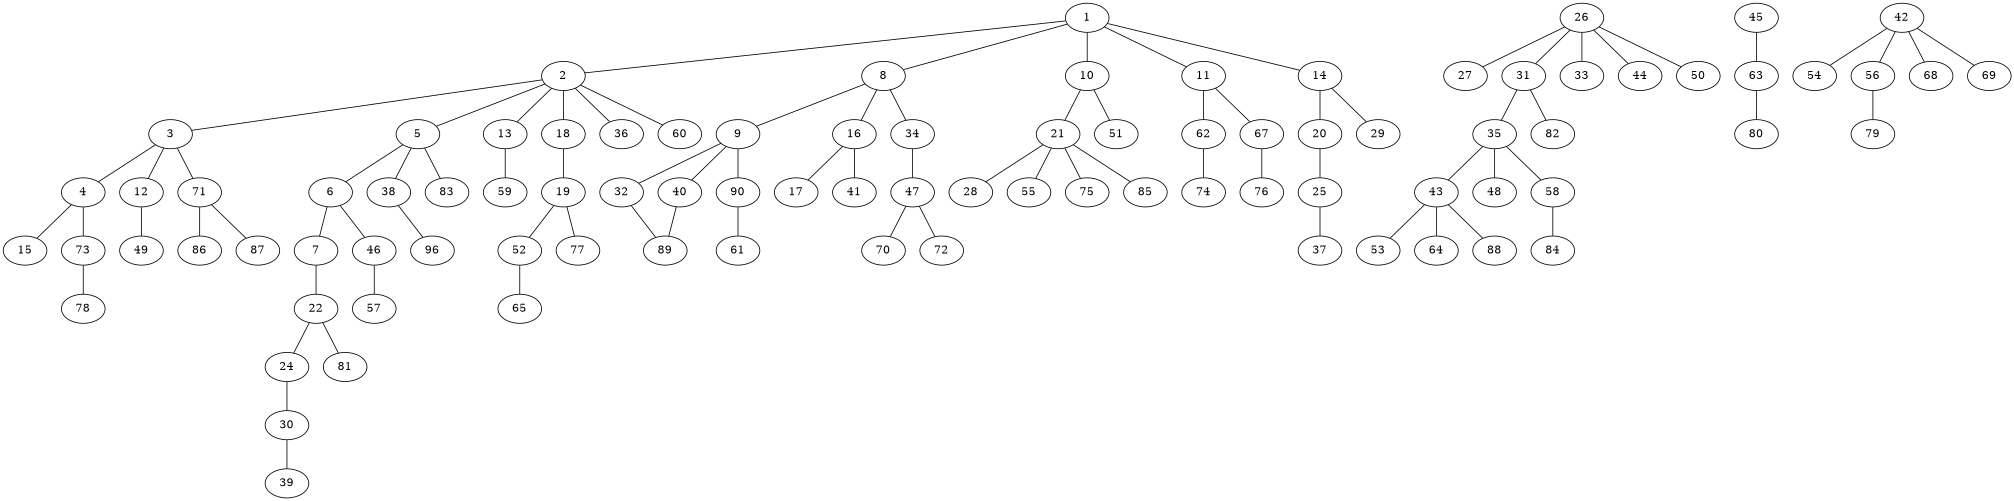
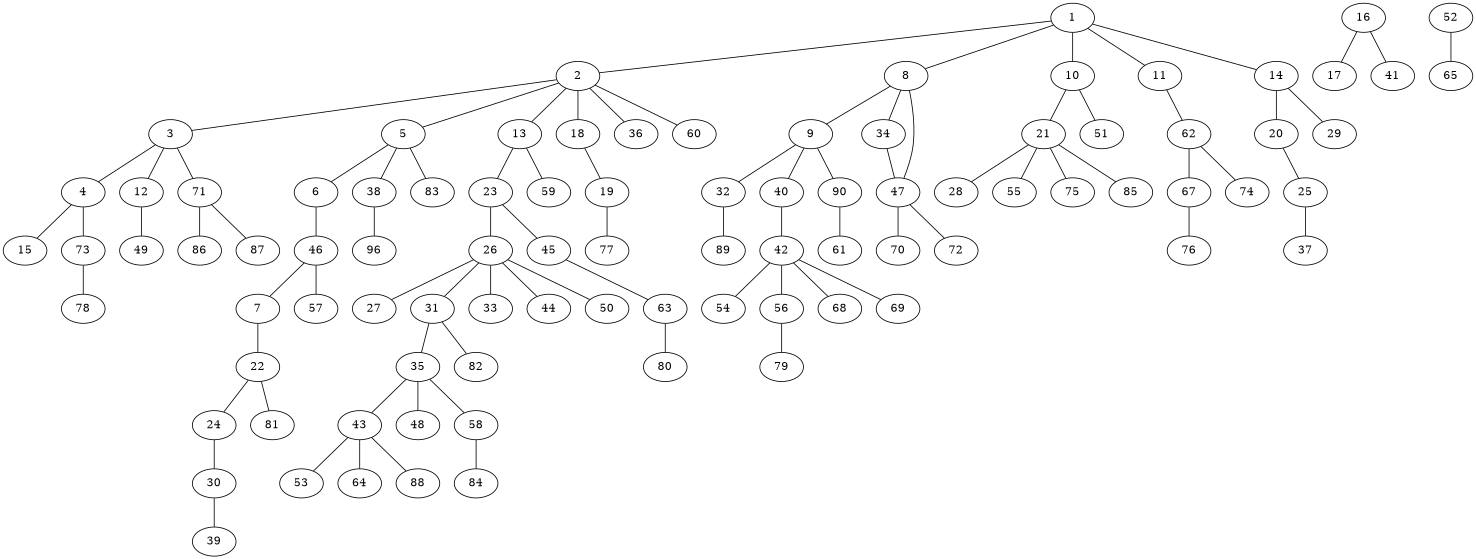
(869, 105) -> (914, 135)
(1233, 105) -> (1189, 163)
none -> (491, 192)
(323, 222) -> (287, 280)
(542, 222) -> none
(673, 222) -> (782, 222)
